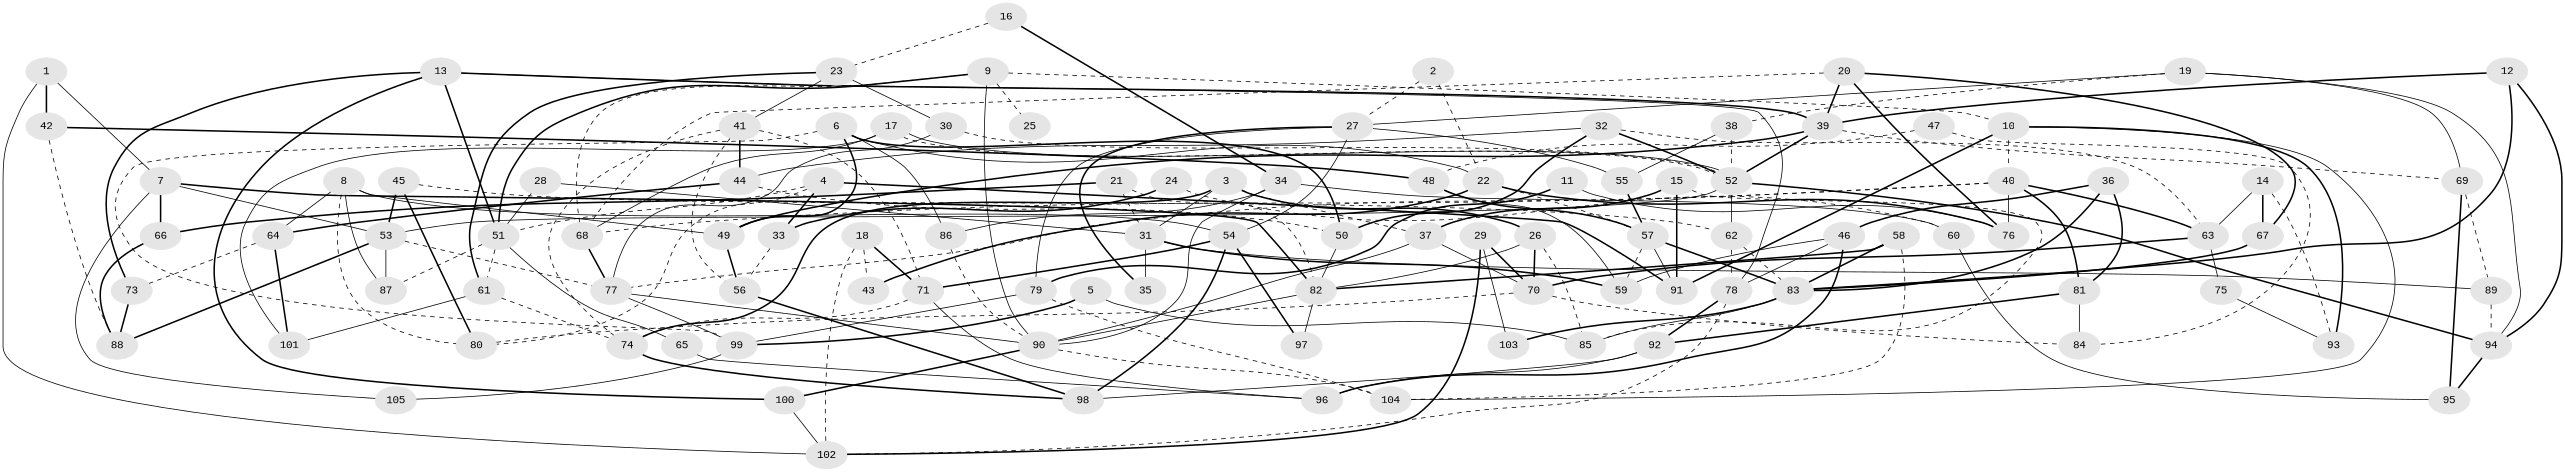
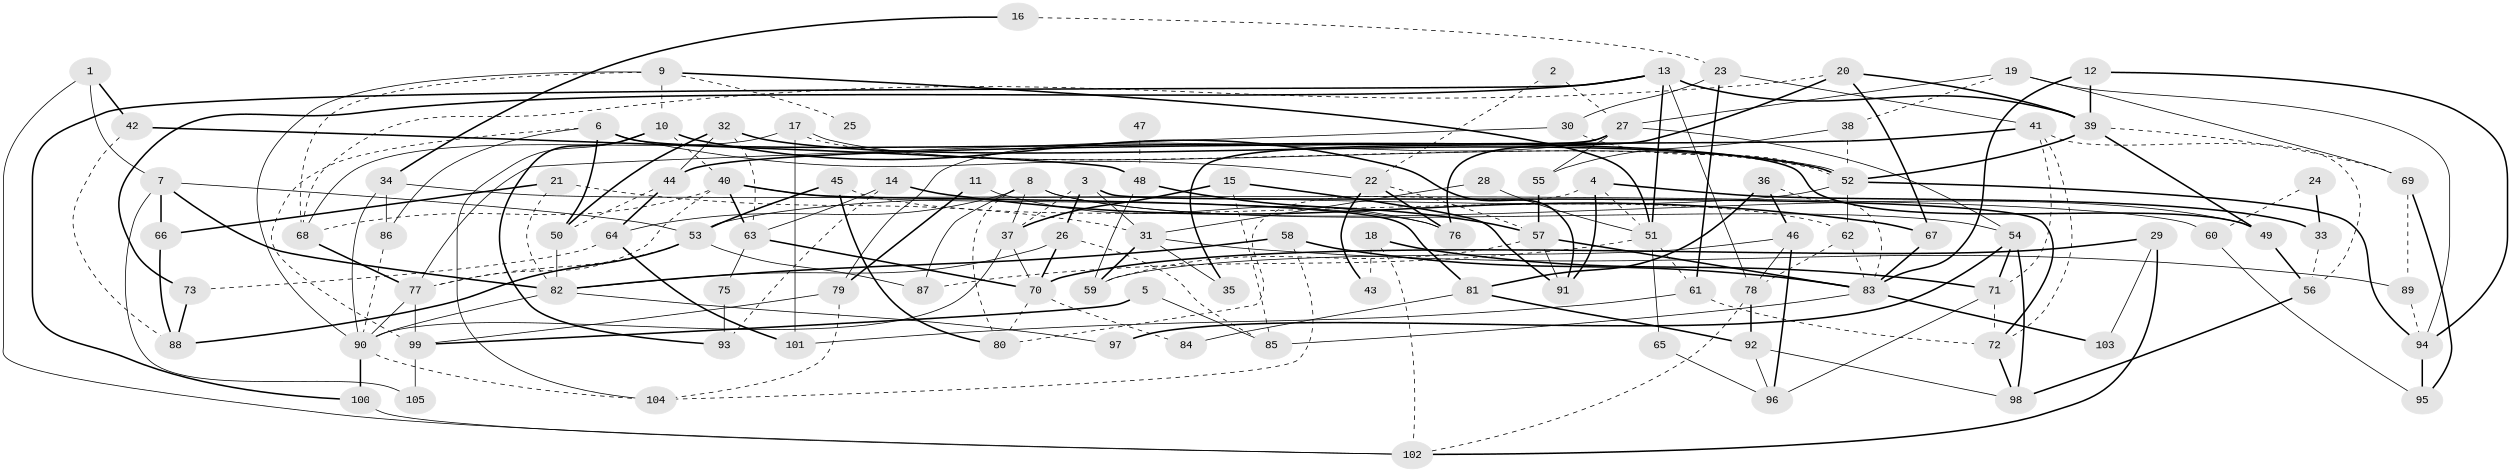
(2265, 158) -> none
none -> (1019, 209)
(1991, 267) -> (1879, 230)
(627, 346) -> (1995, 346)
